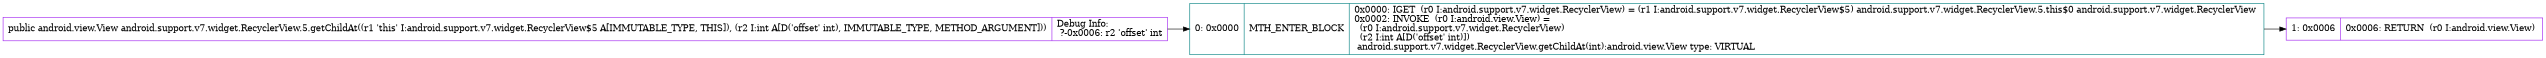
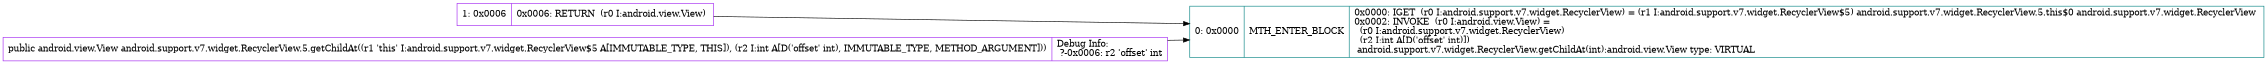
(2272, 29) -> (949, 20)
